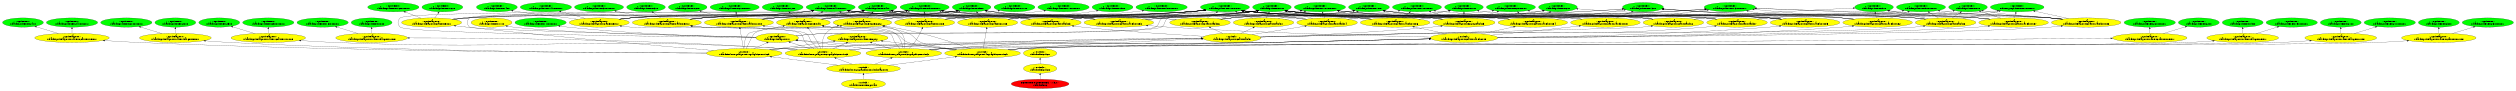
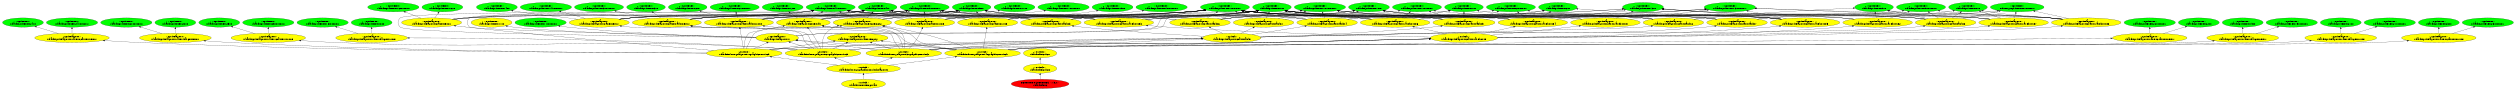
(1791, 13) -> none
(1464, 23) -> (1464, 23)
